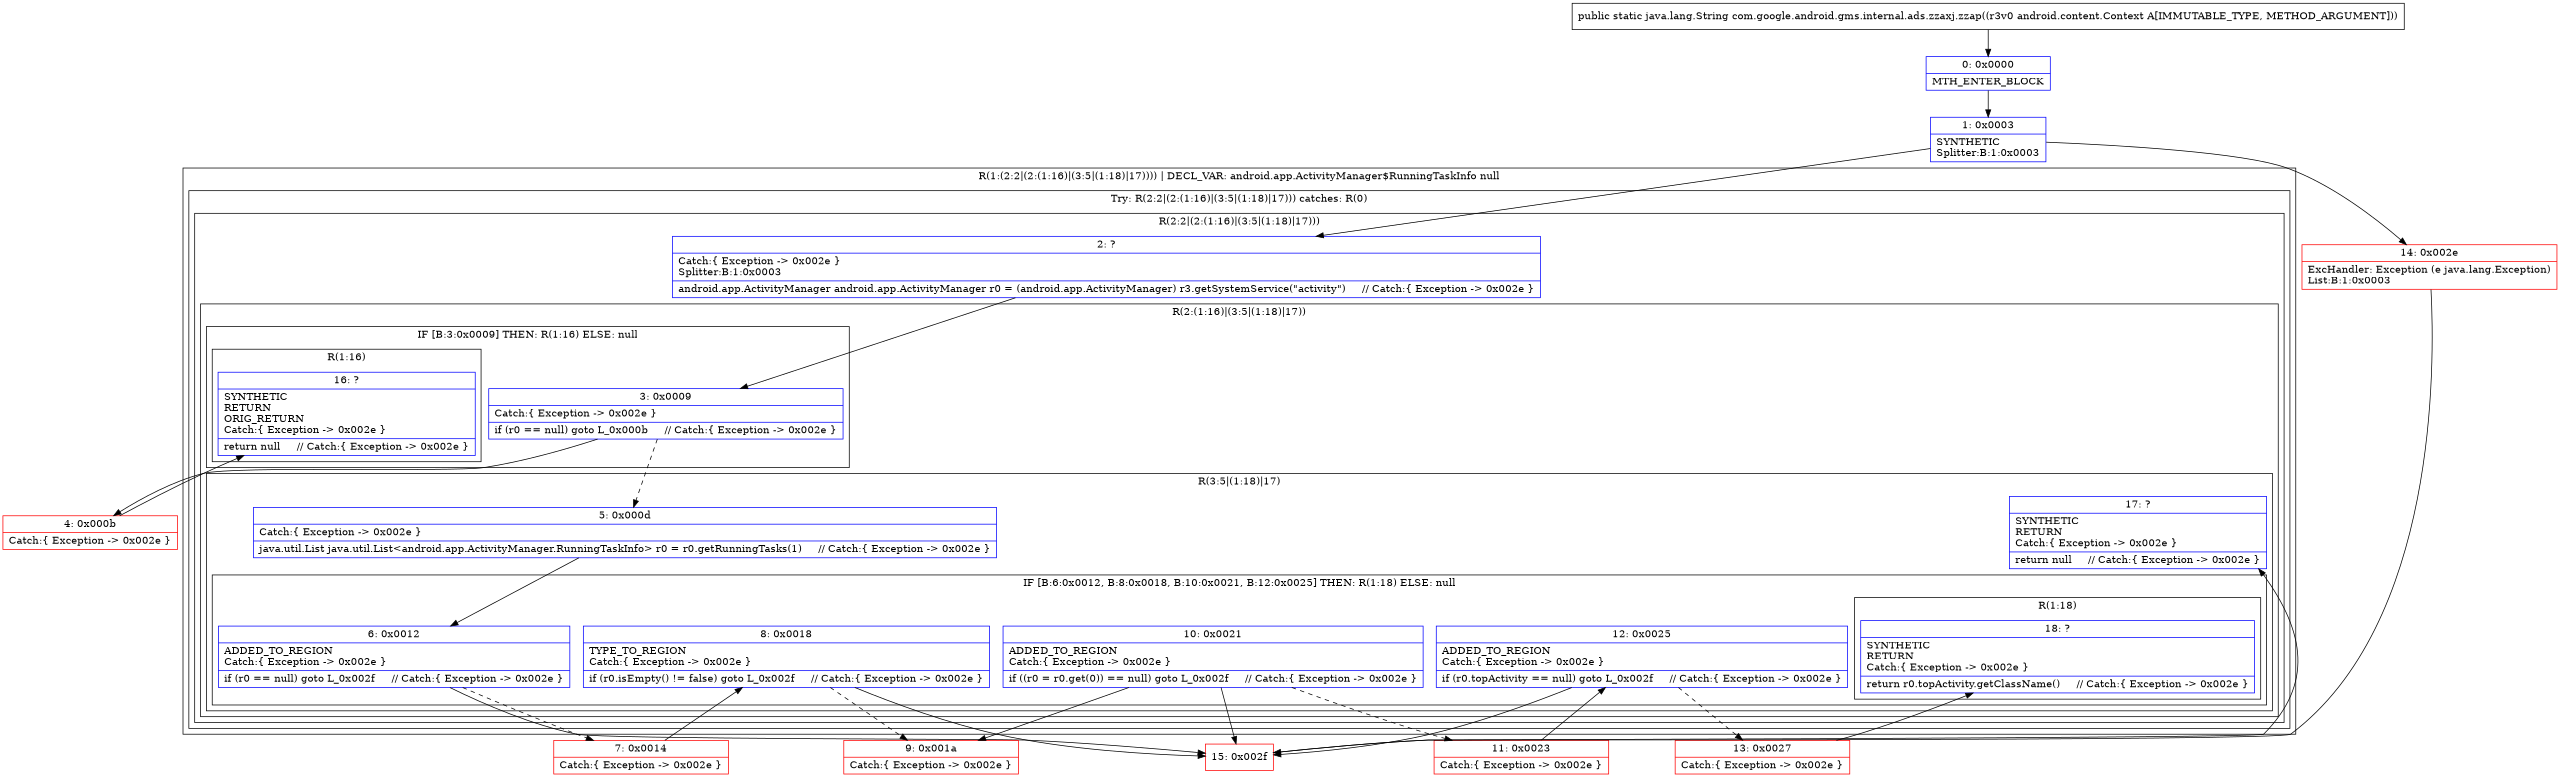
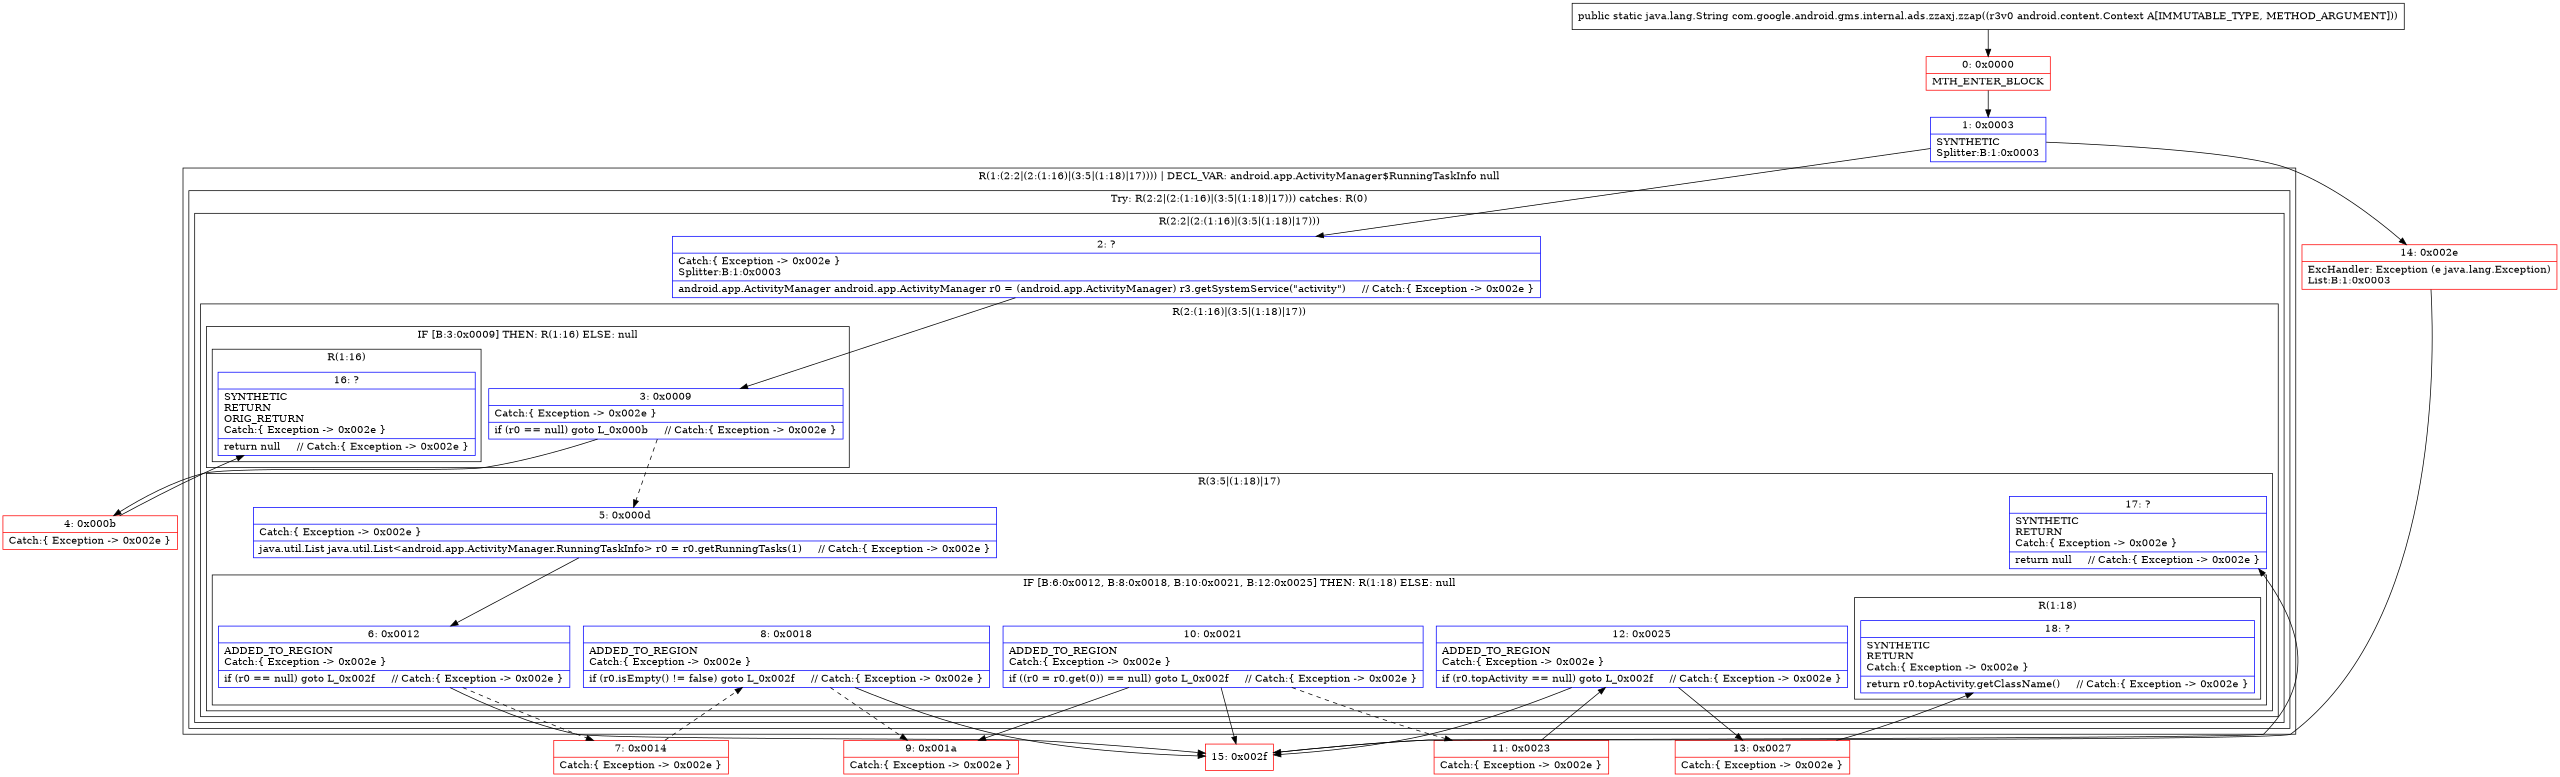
(1988, 73) -> (1988, 73)
(638, 651) -> (644, 651)
(1693, 699) -> (1693, 699)
(701, 716) -> (701, 716)
